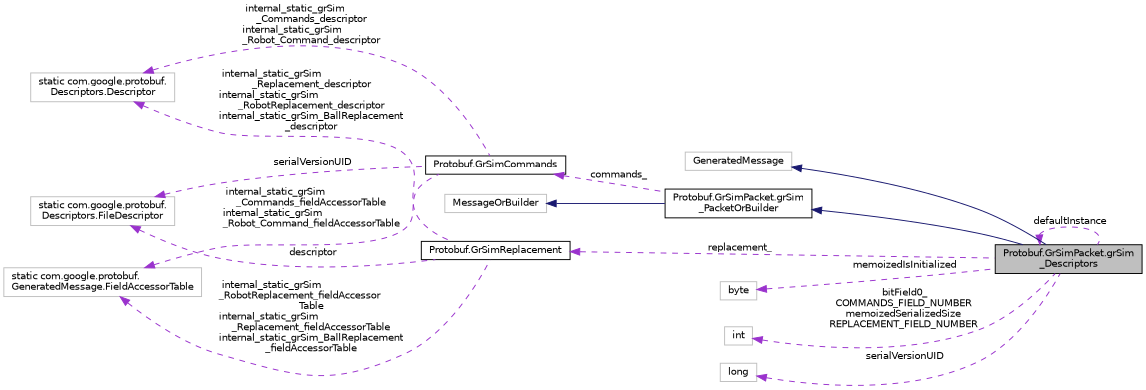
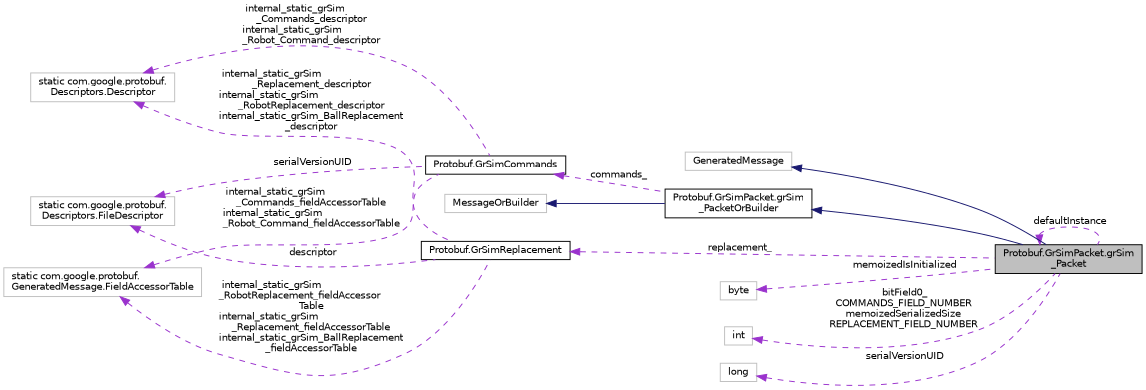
(1069, 259) -> (1069, 259)
